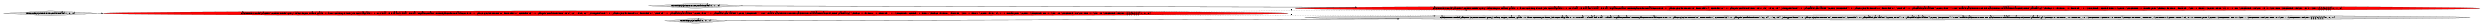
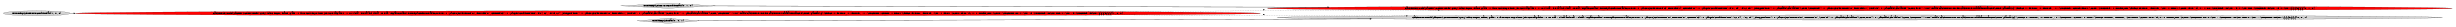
(51, 13) -> (37, 13)
